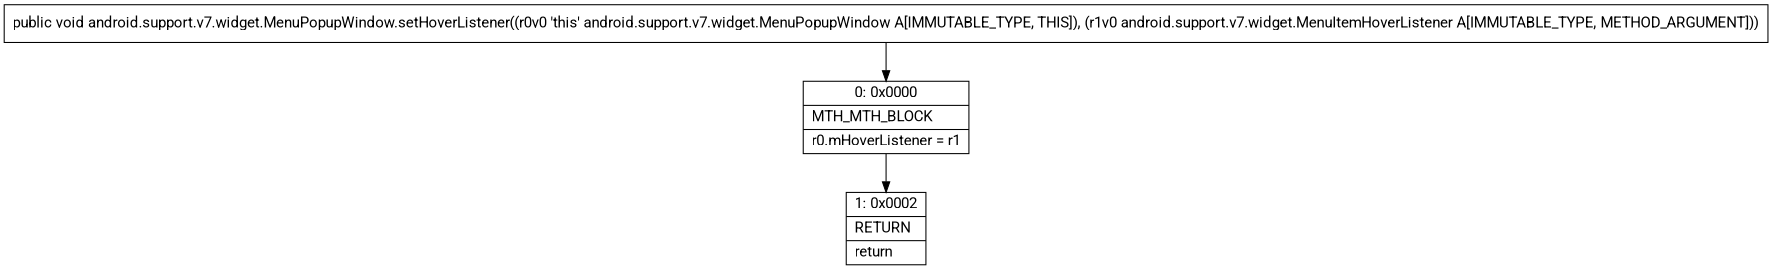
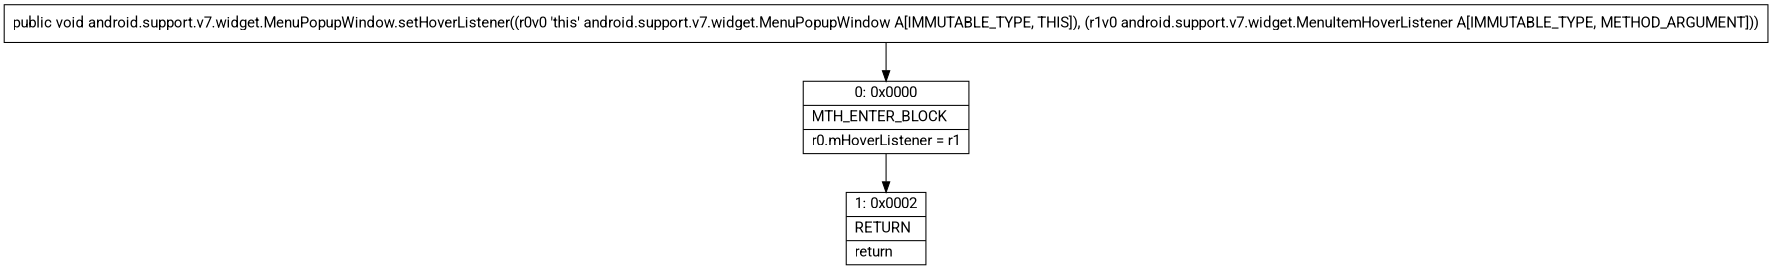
(872, 117) -> (880, 117)
